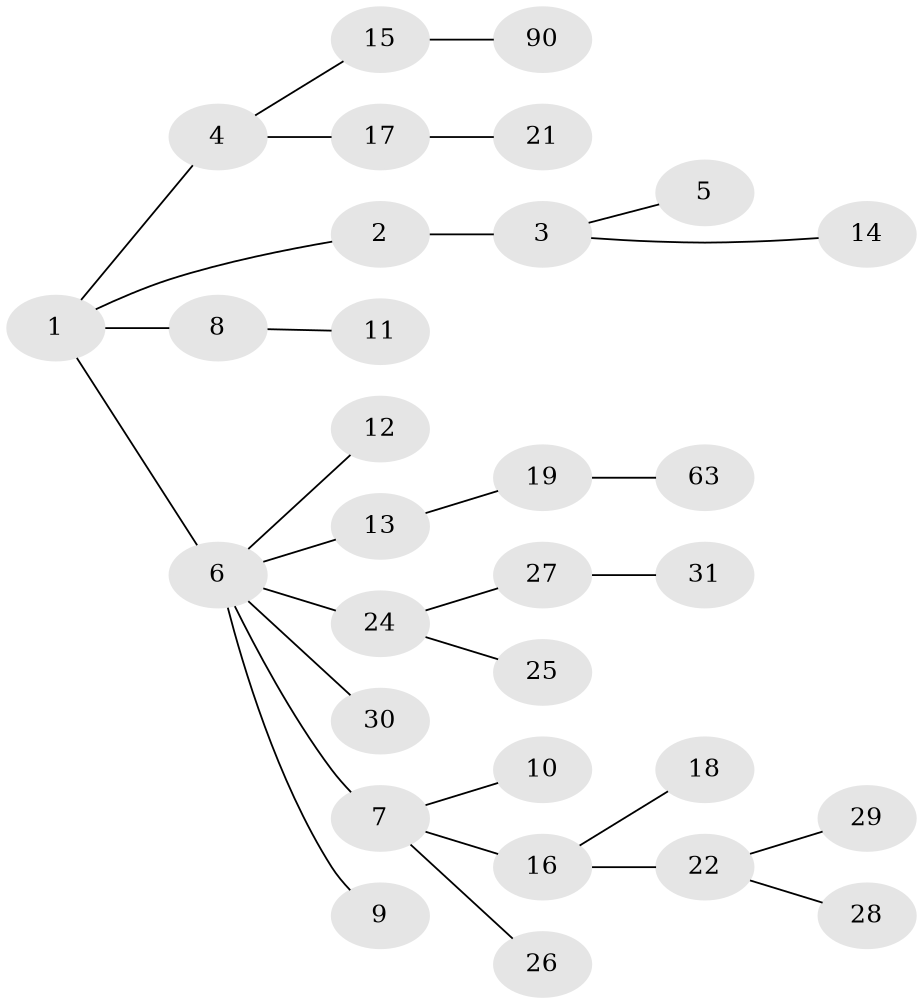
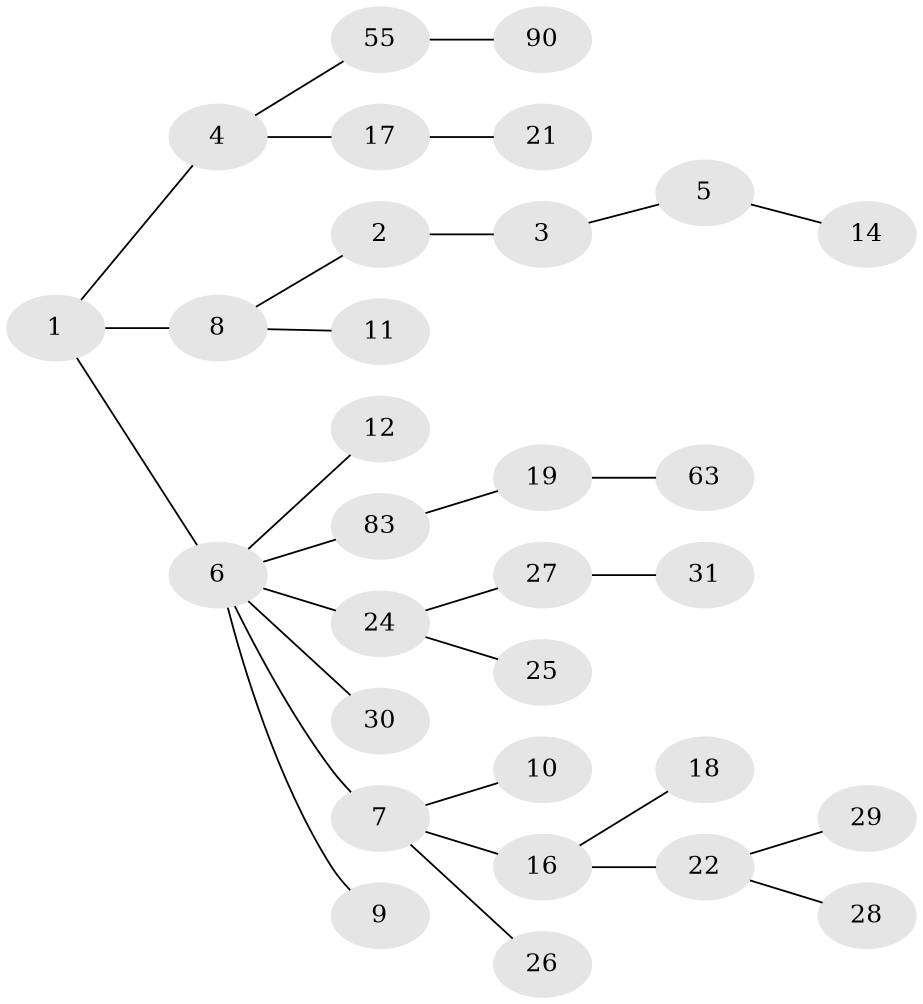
(380, 40) -> (380, 40)
(705, 243) -> (786, 214)
(212, 267) -> (299, 281)
(380, 526) -> (380, 526)
